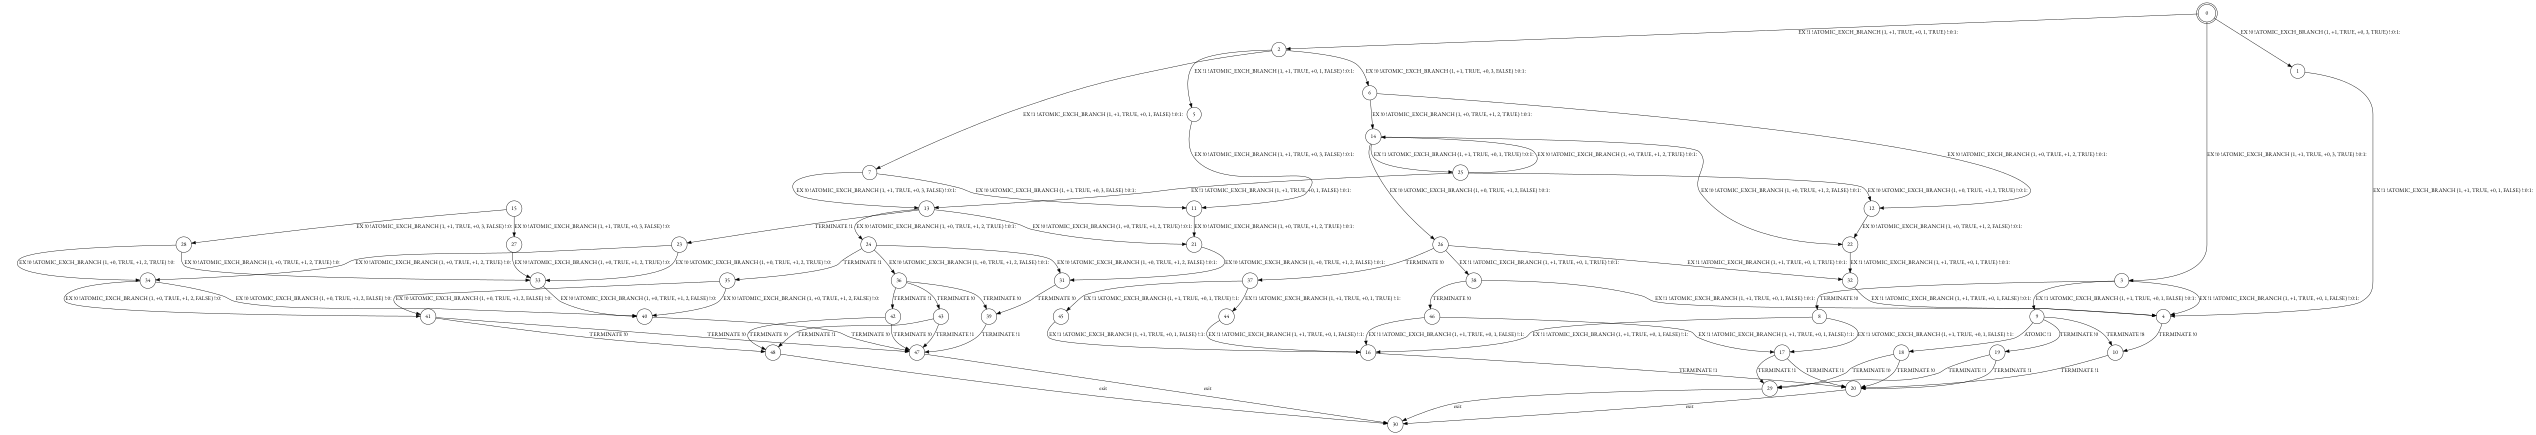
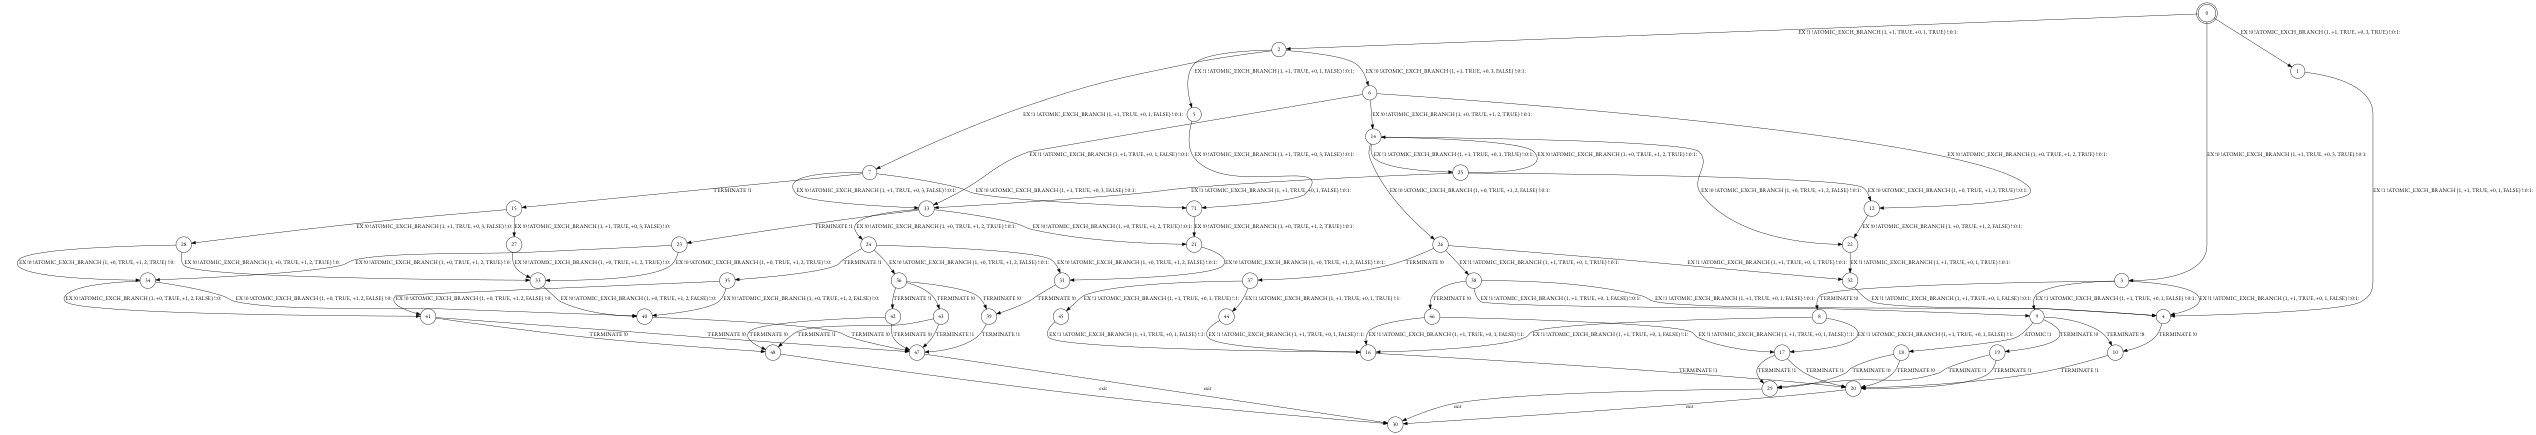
none -> (1144, 132)
none -> (694, 190)
(1194, 209) -> (1194, 209)
none -> (1704, 308)
